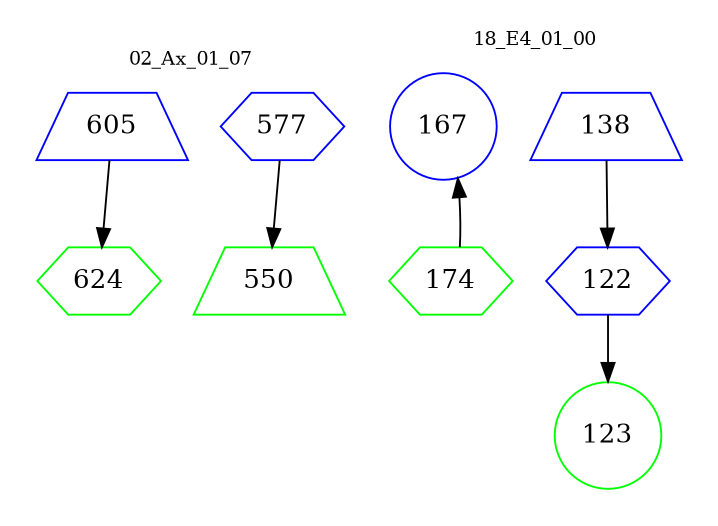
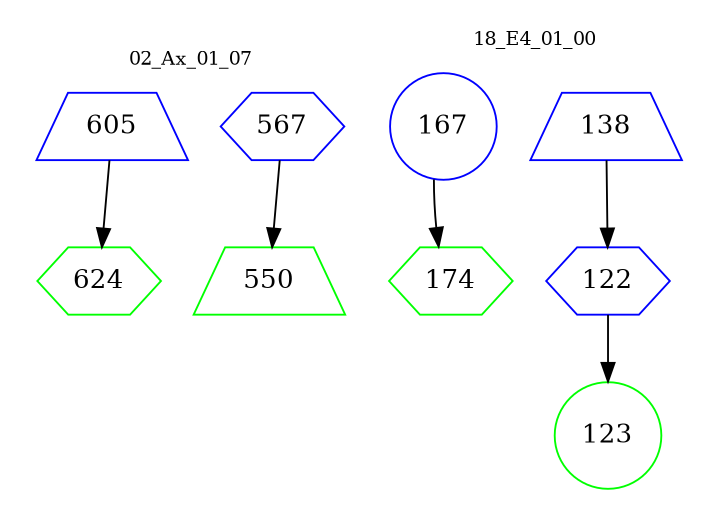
(282, 126) -> (282, 126)
(460, 222) -> (434, 204)
